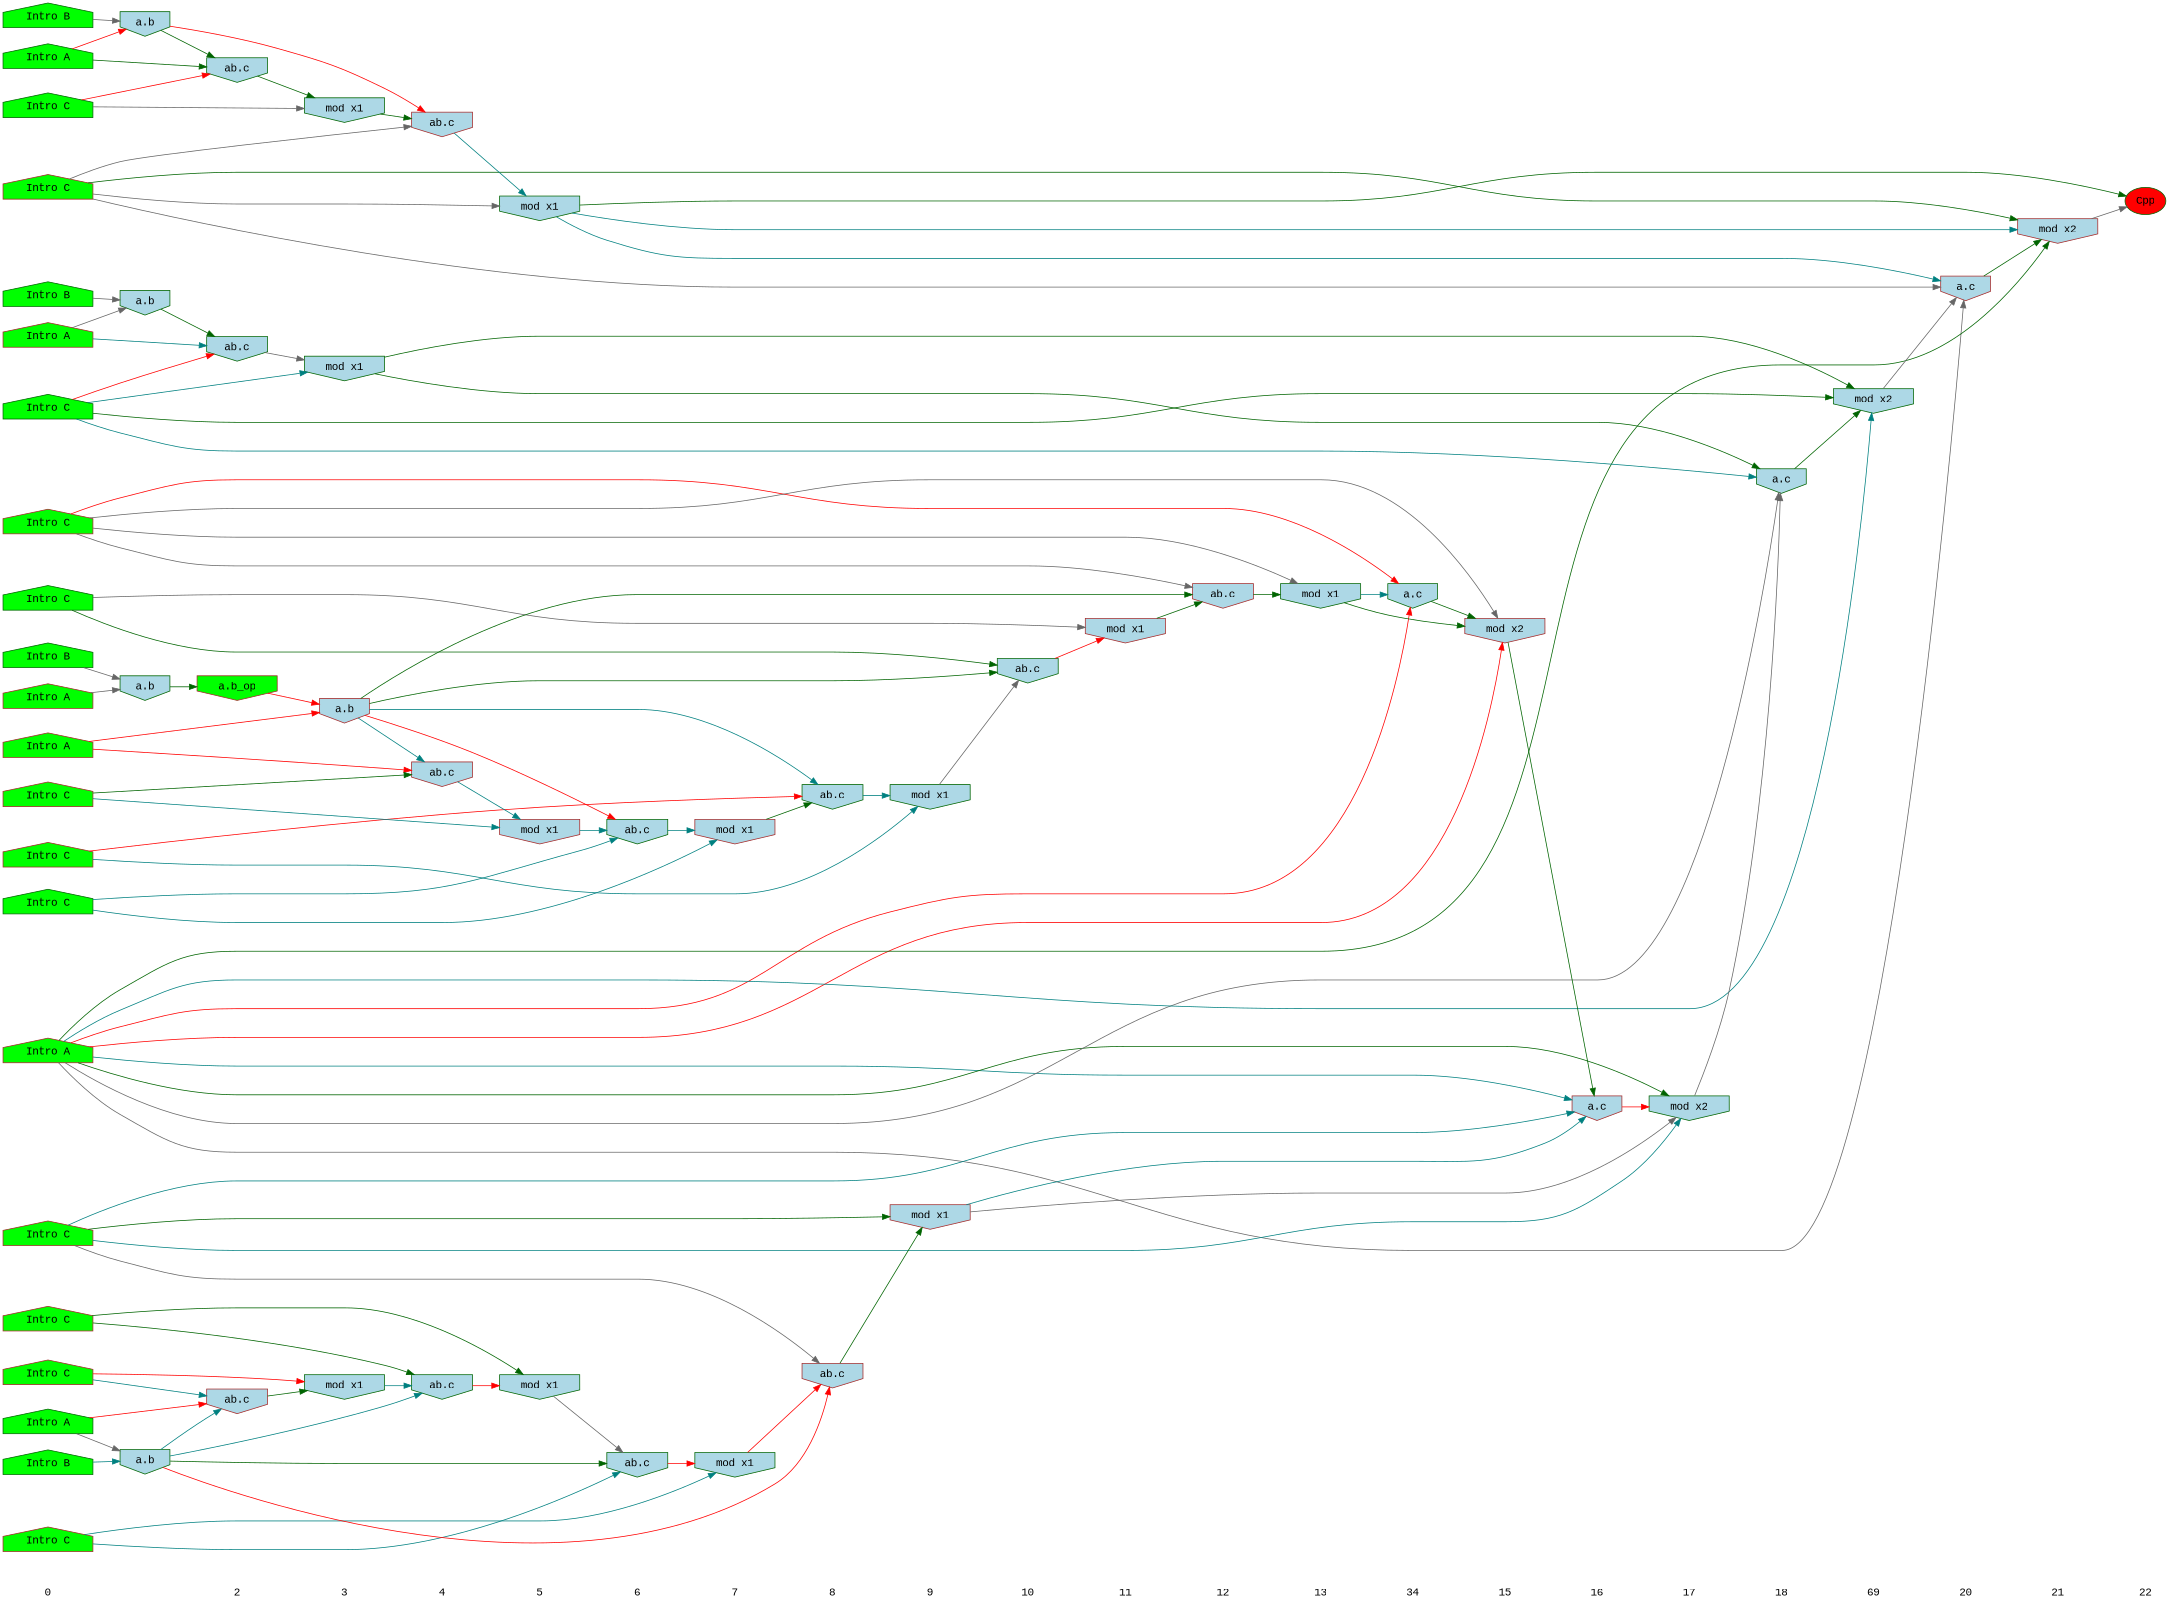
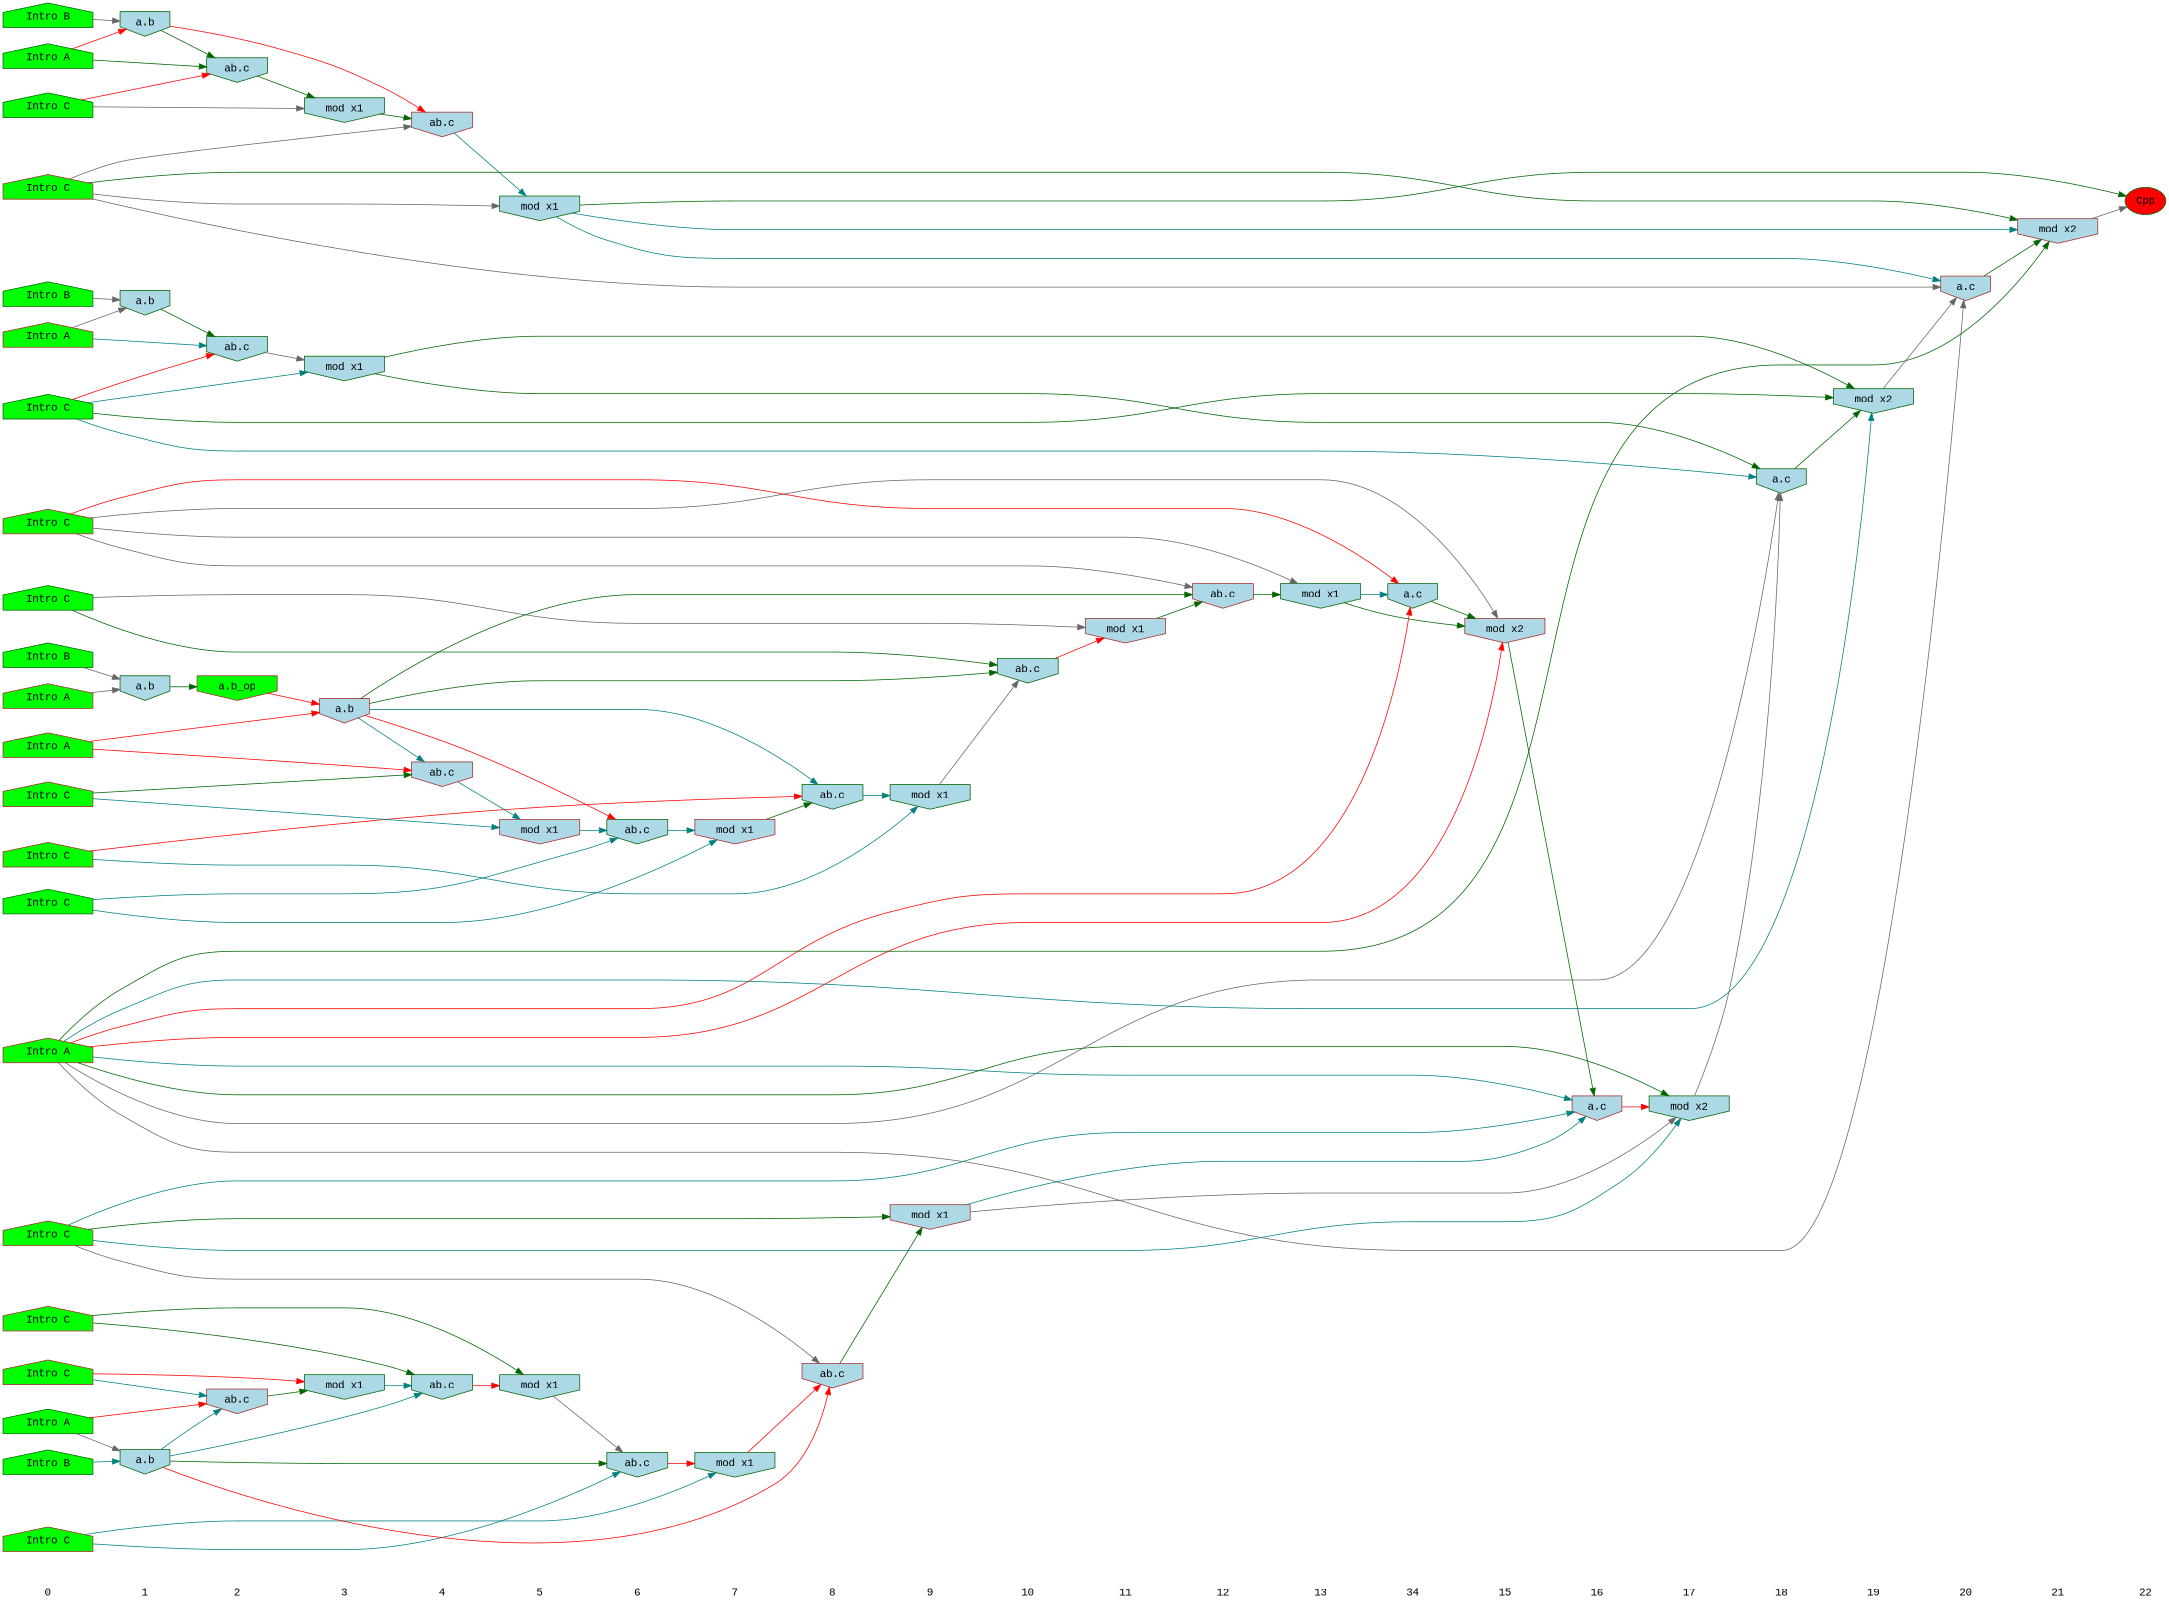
none -> (145, 1593)
(1873, 1593) -> (1873, 1593)
